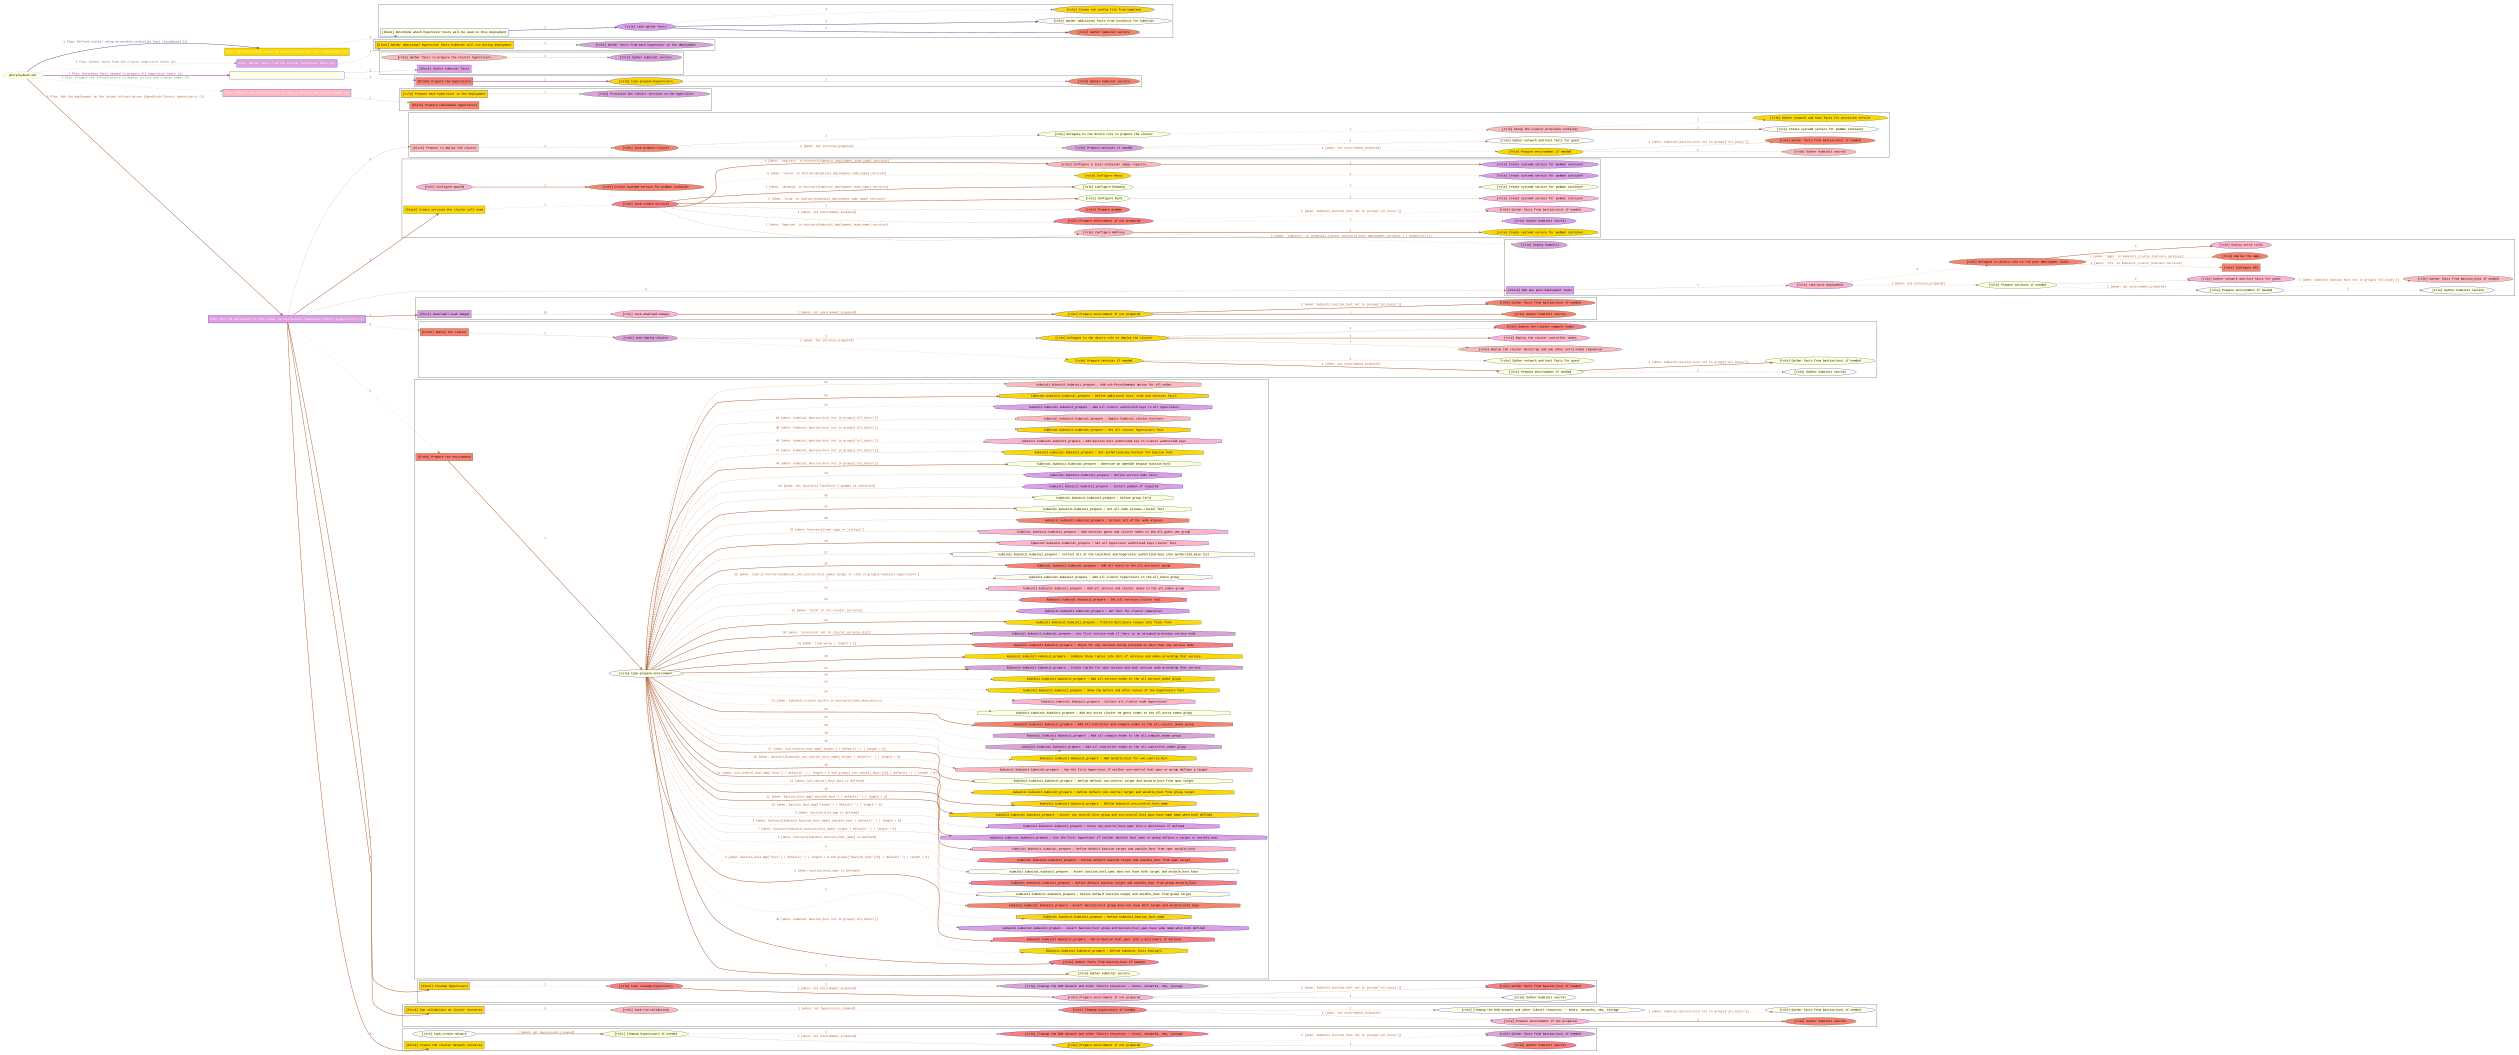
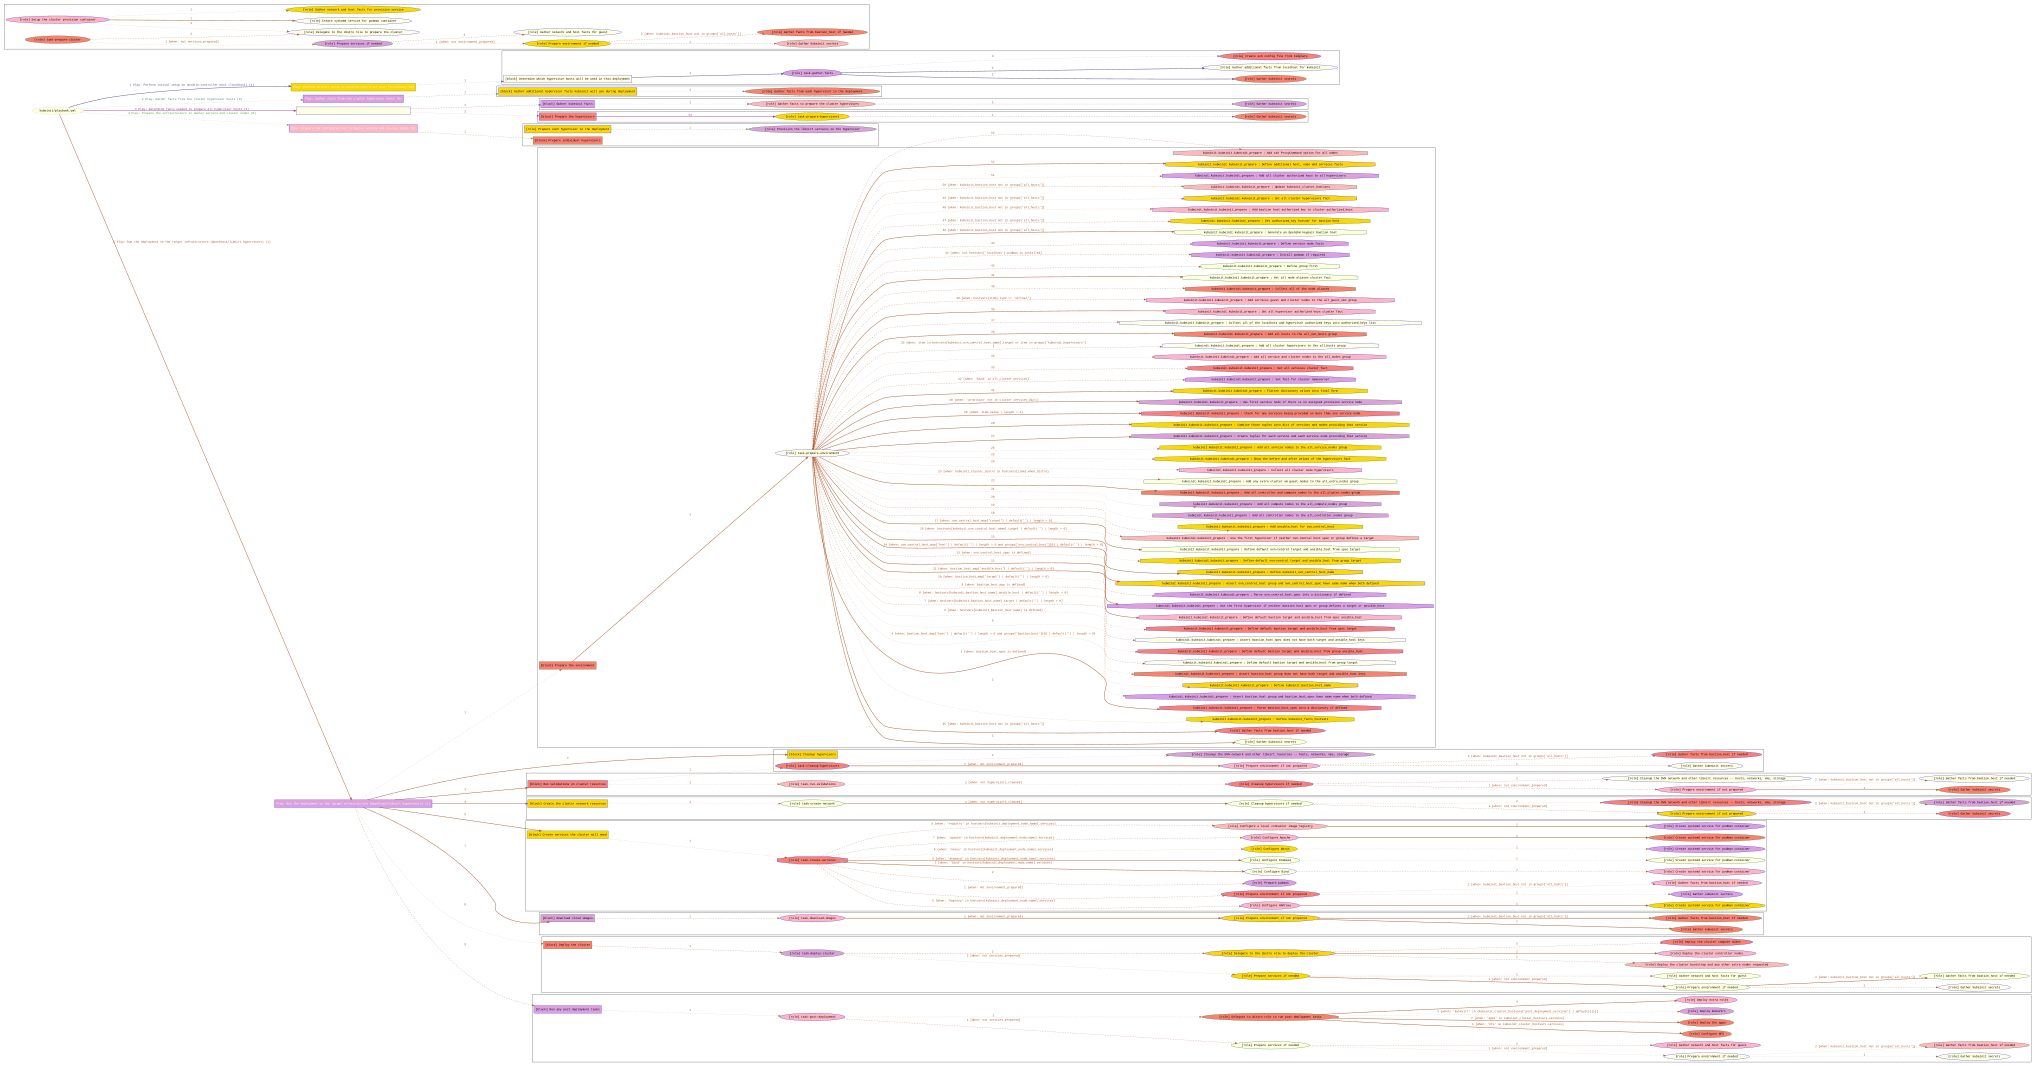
(1104, 10) -> (1270, 56)
(646, 45) -> (812, 91)
(23, 75) -> (58, 111)
(546, 80) -> (691, 115)
(646, 81) -> (812, 117)
none -> (671, 104)
(1540, 129) -> (58, 20)
(1328, 132) -> (187, 28)
(1104, 134) -> (353, 32)
(444, 148) -> none
(845, 163) -> (1014, 826)
(868, 176) -> (1042, 852)
(1104, 198) -> (1270, 872)
(646, 204) -> (812, 860)
(1104, 210) -> (1270, 883)
(1104, 232) -> (1270, 906)
(1341, 239) -> (1507, 1014)
(2146, 259) -> (1506, 1021)
(2146, 266) -> (1499, 1028)
(2241, 268) -> (1707, 1034)
(1918, 269) -> (994, 1015)
(1680, 288) -> (690, 1013)
(546, 313) -> (691, 917)
none -> (693, 804)
none -> (1034, 840)
(538, 986) -> (694, 775)
(546, 1008) -> (691, 783)
(444, 1010) -> (568, 784)
(444, 1034) -> (812, 804)
(444, 1045) -> (568, 804)
